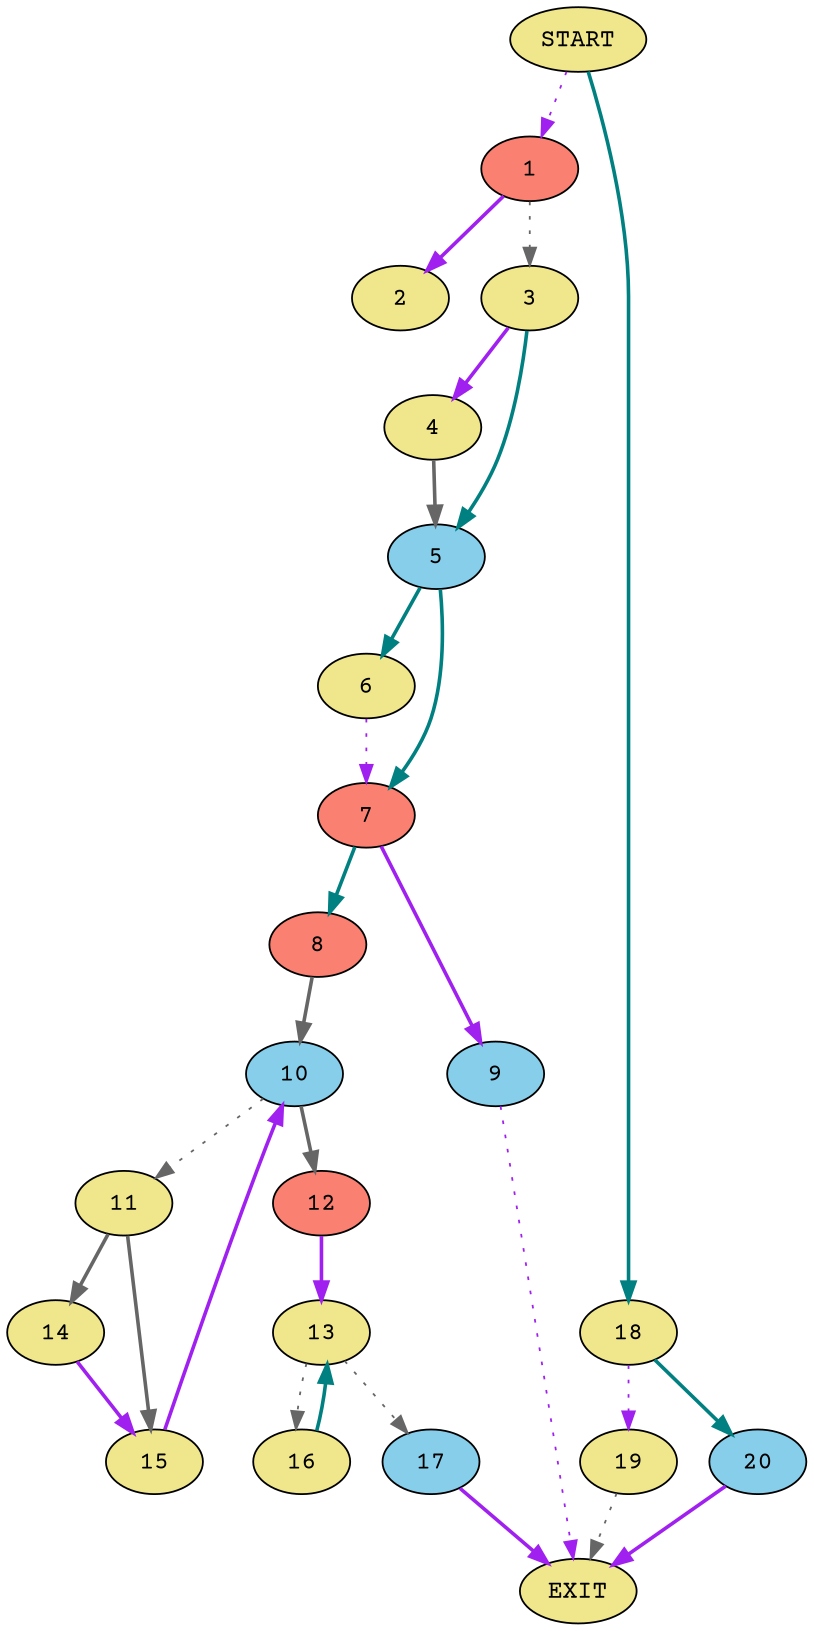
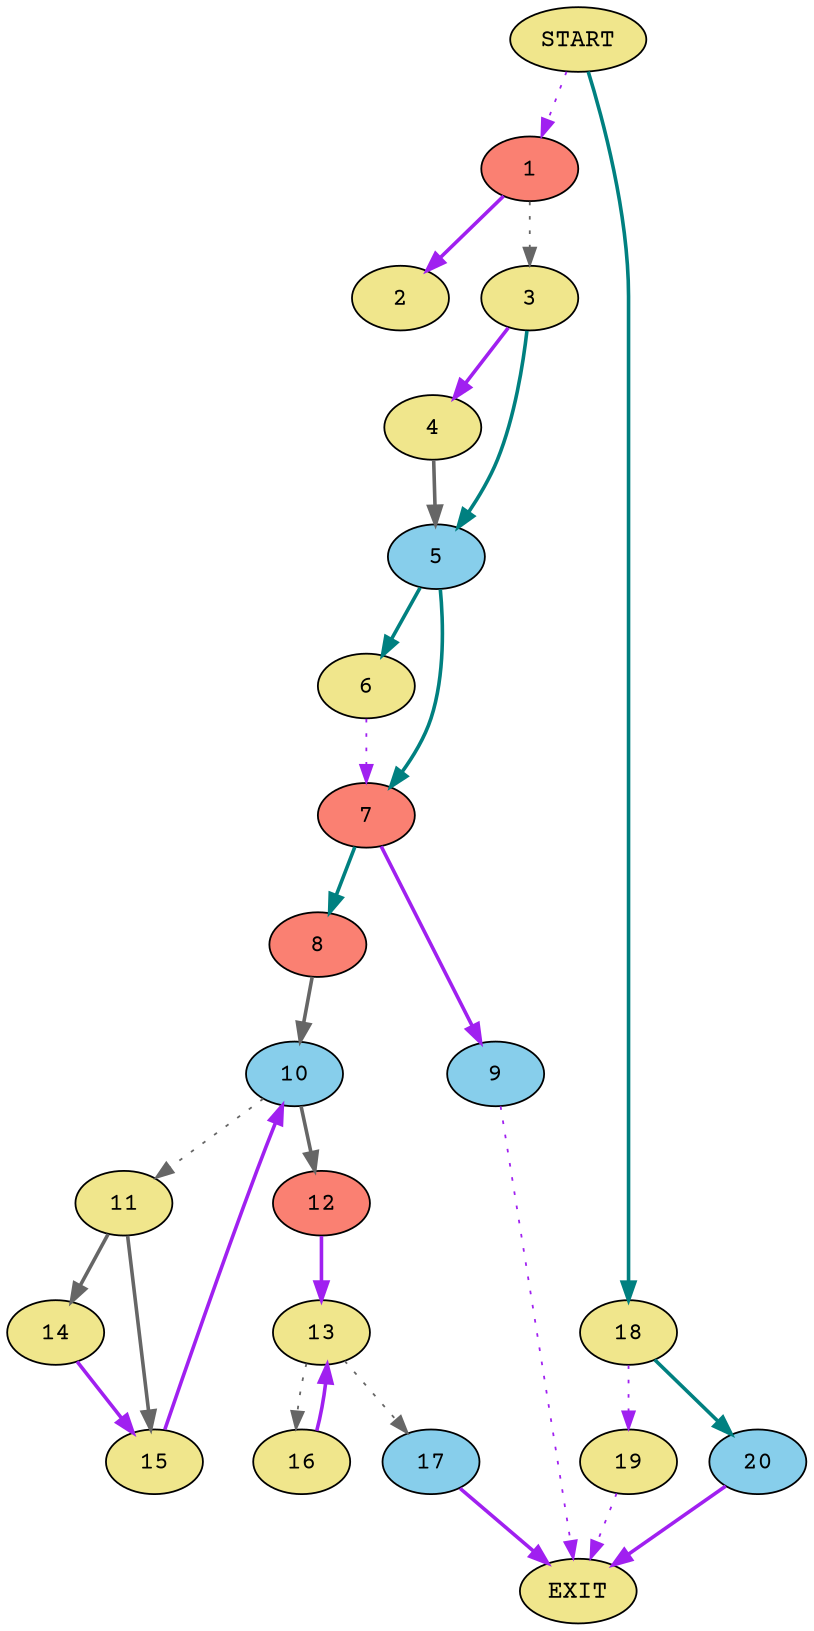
(322, 1407) -> (322, 1407)
(607, 1518) -> (607, 1518)
